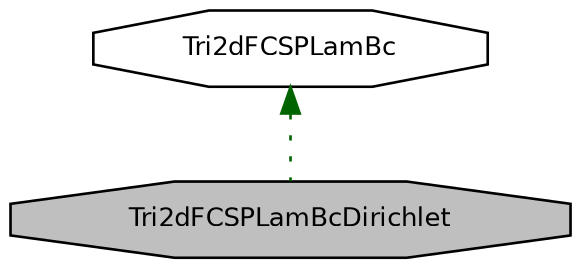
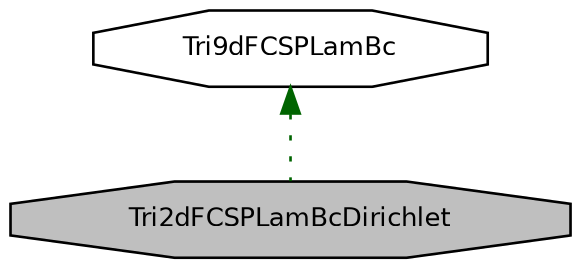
(291, 49) -> (291, 49)
